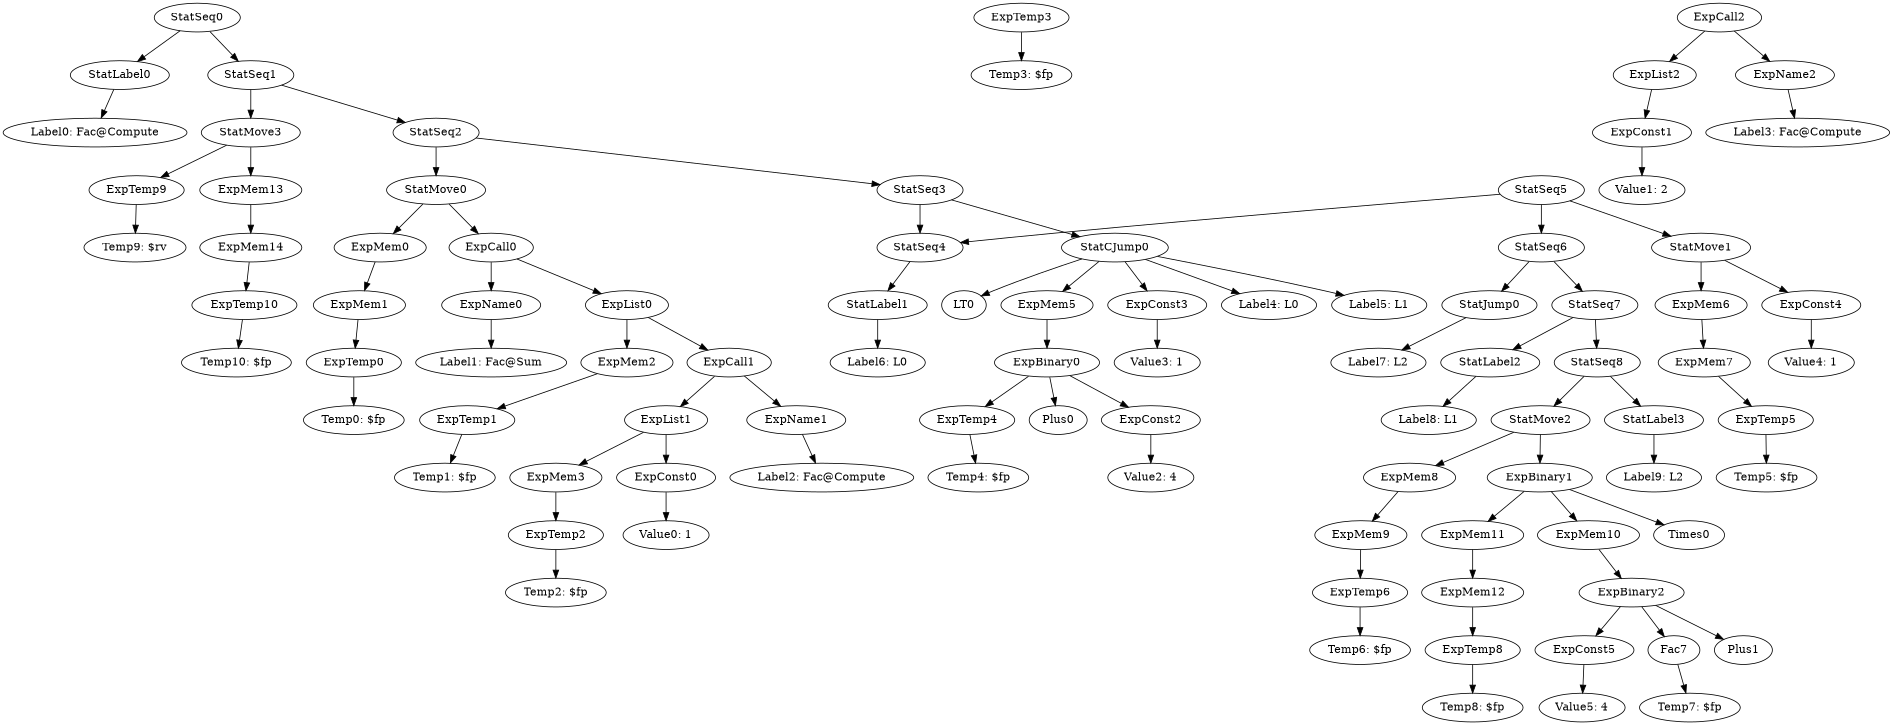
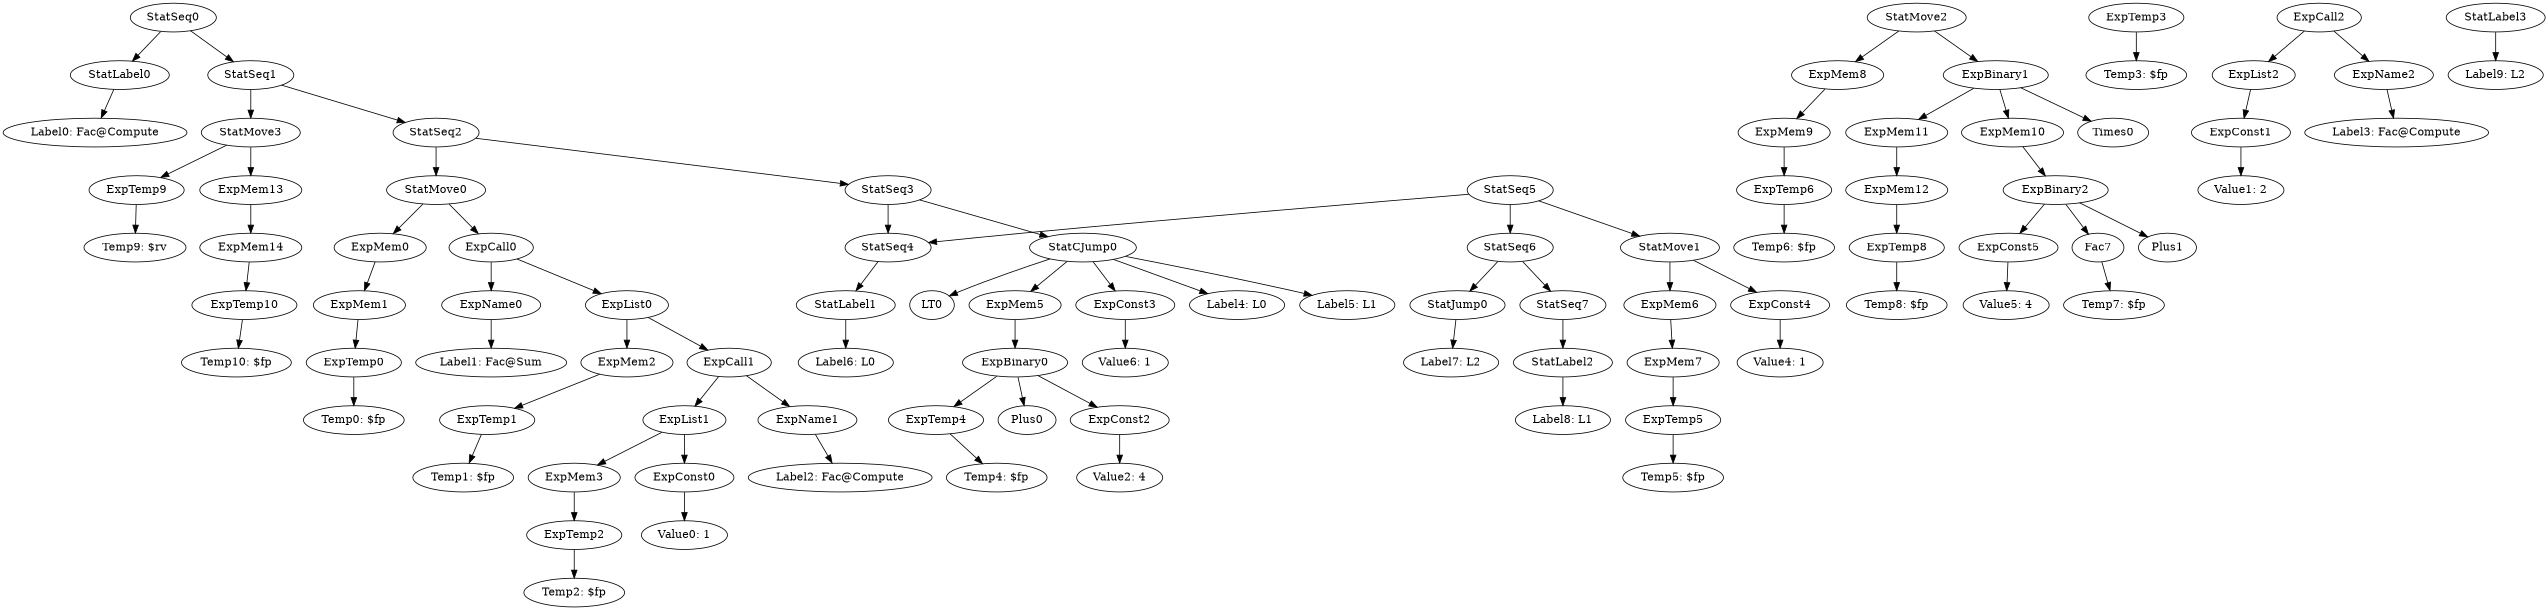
(1157, 363) -> (1125, 363)
(1597, 363) -> none
